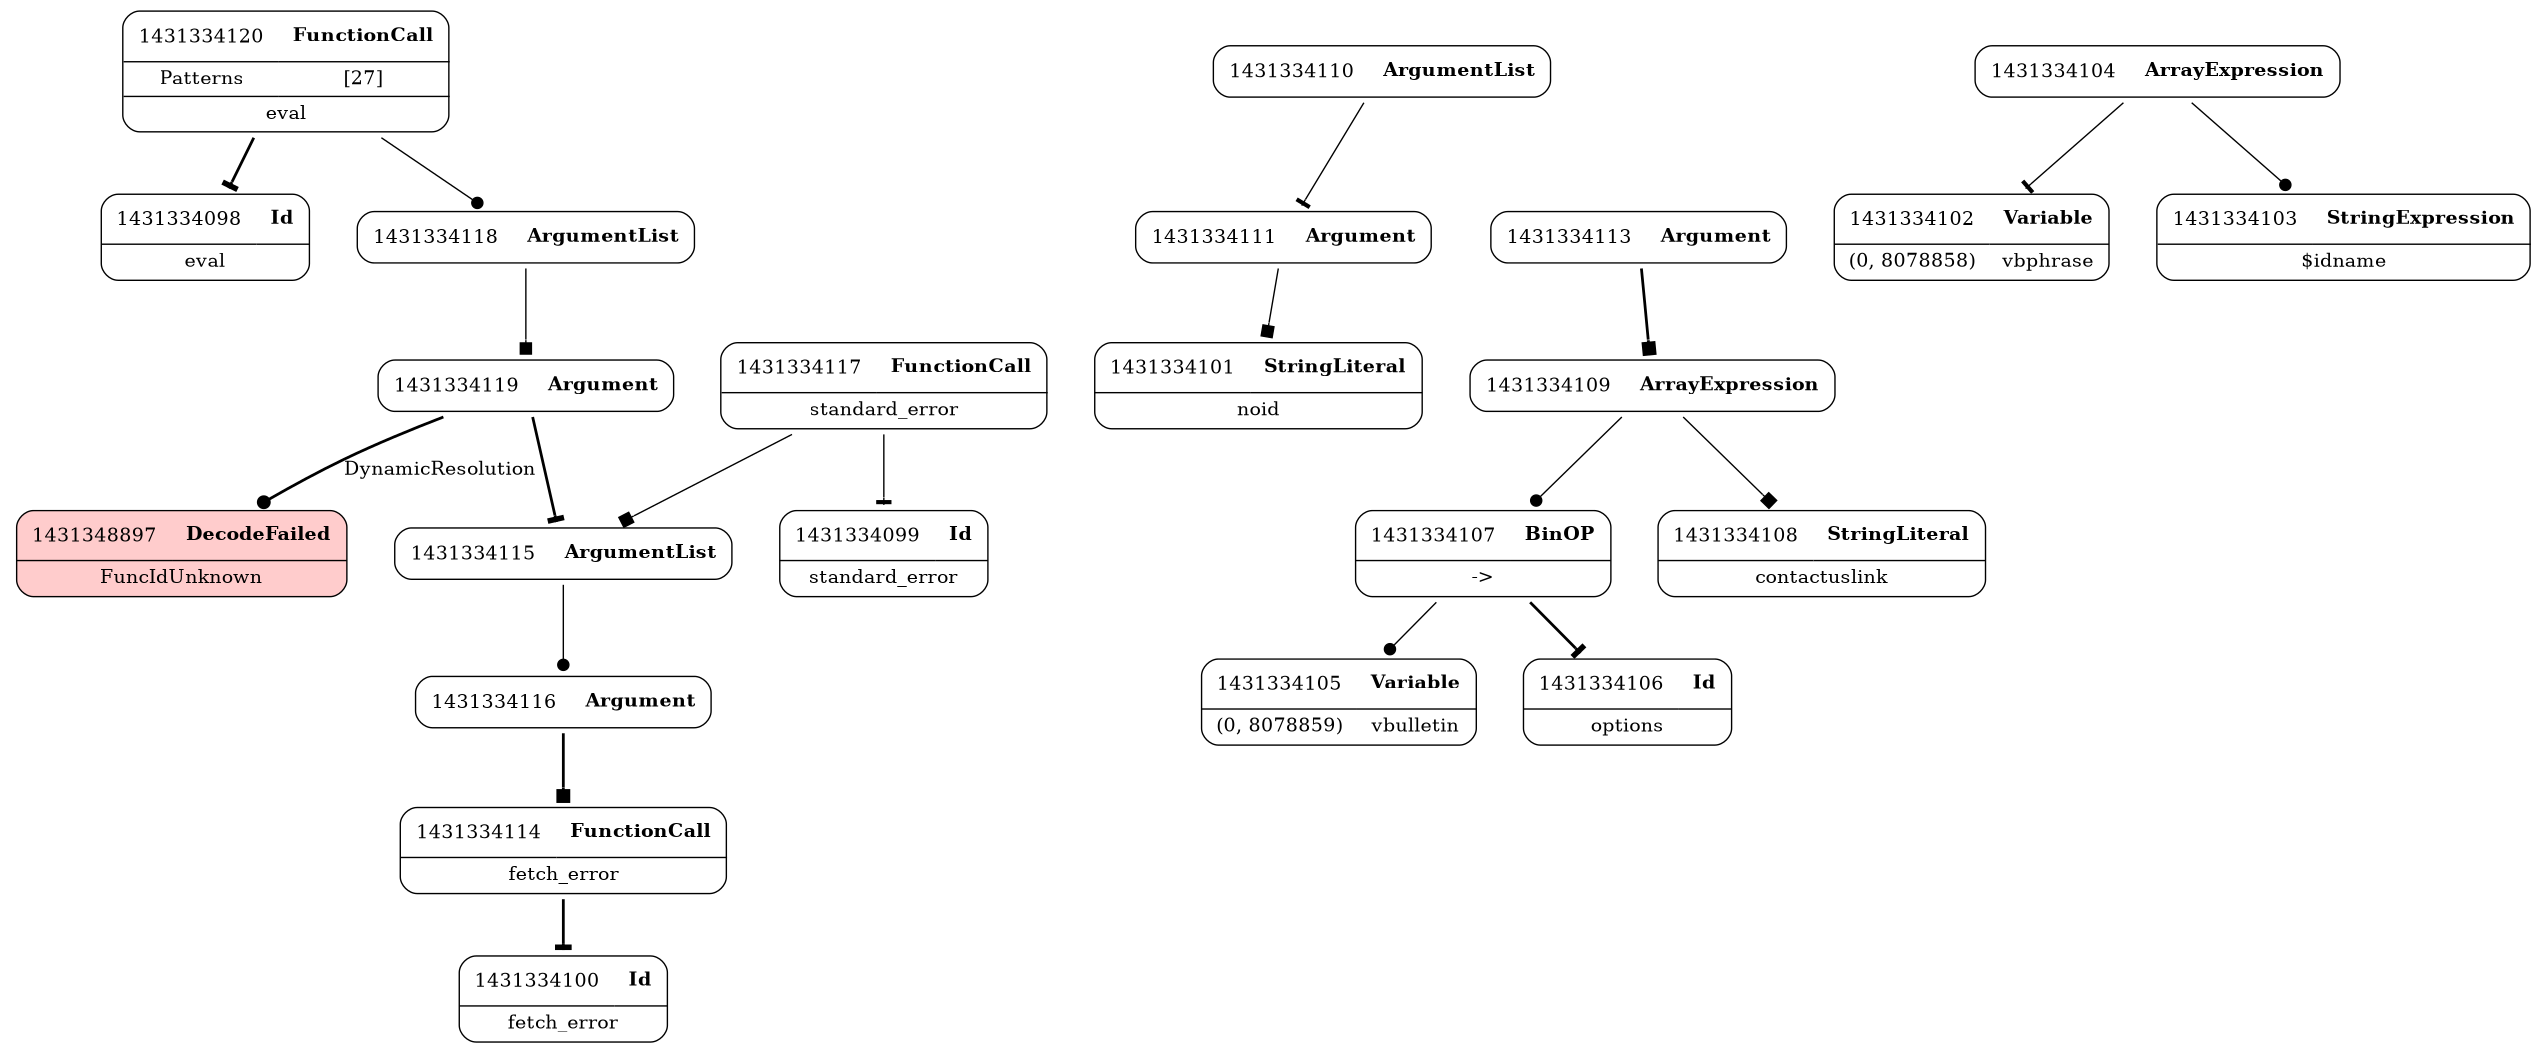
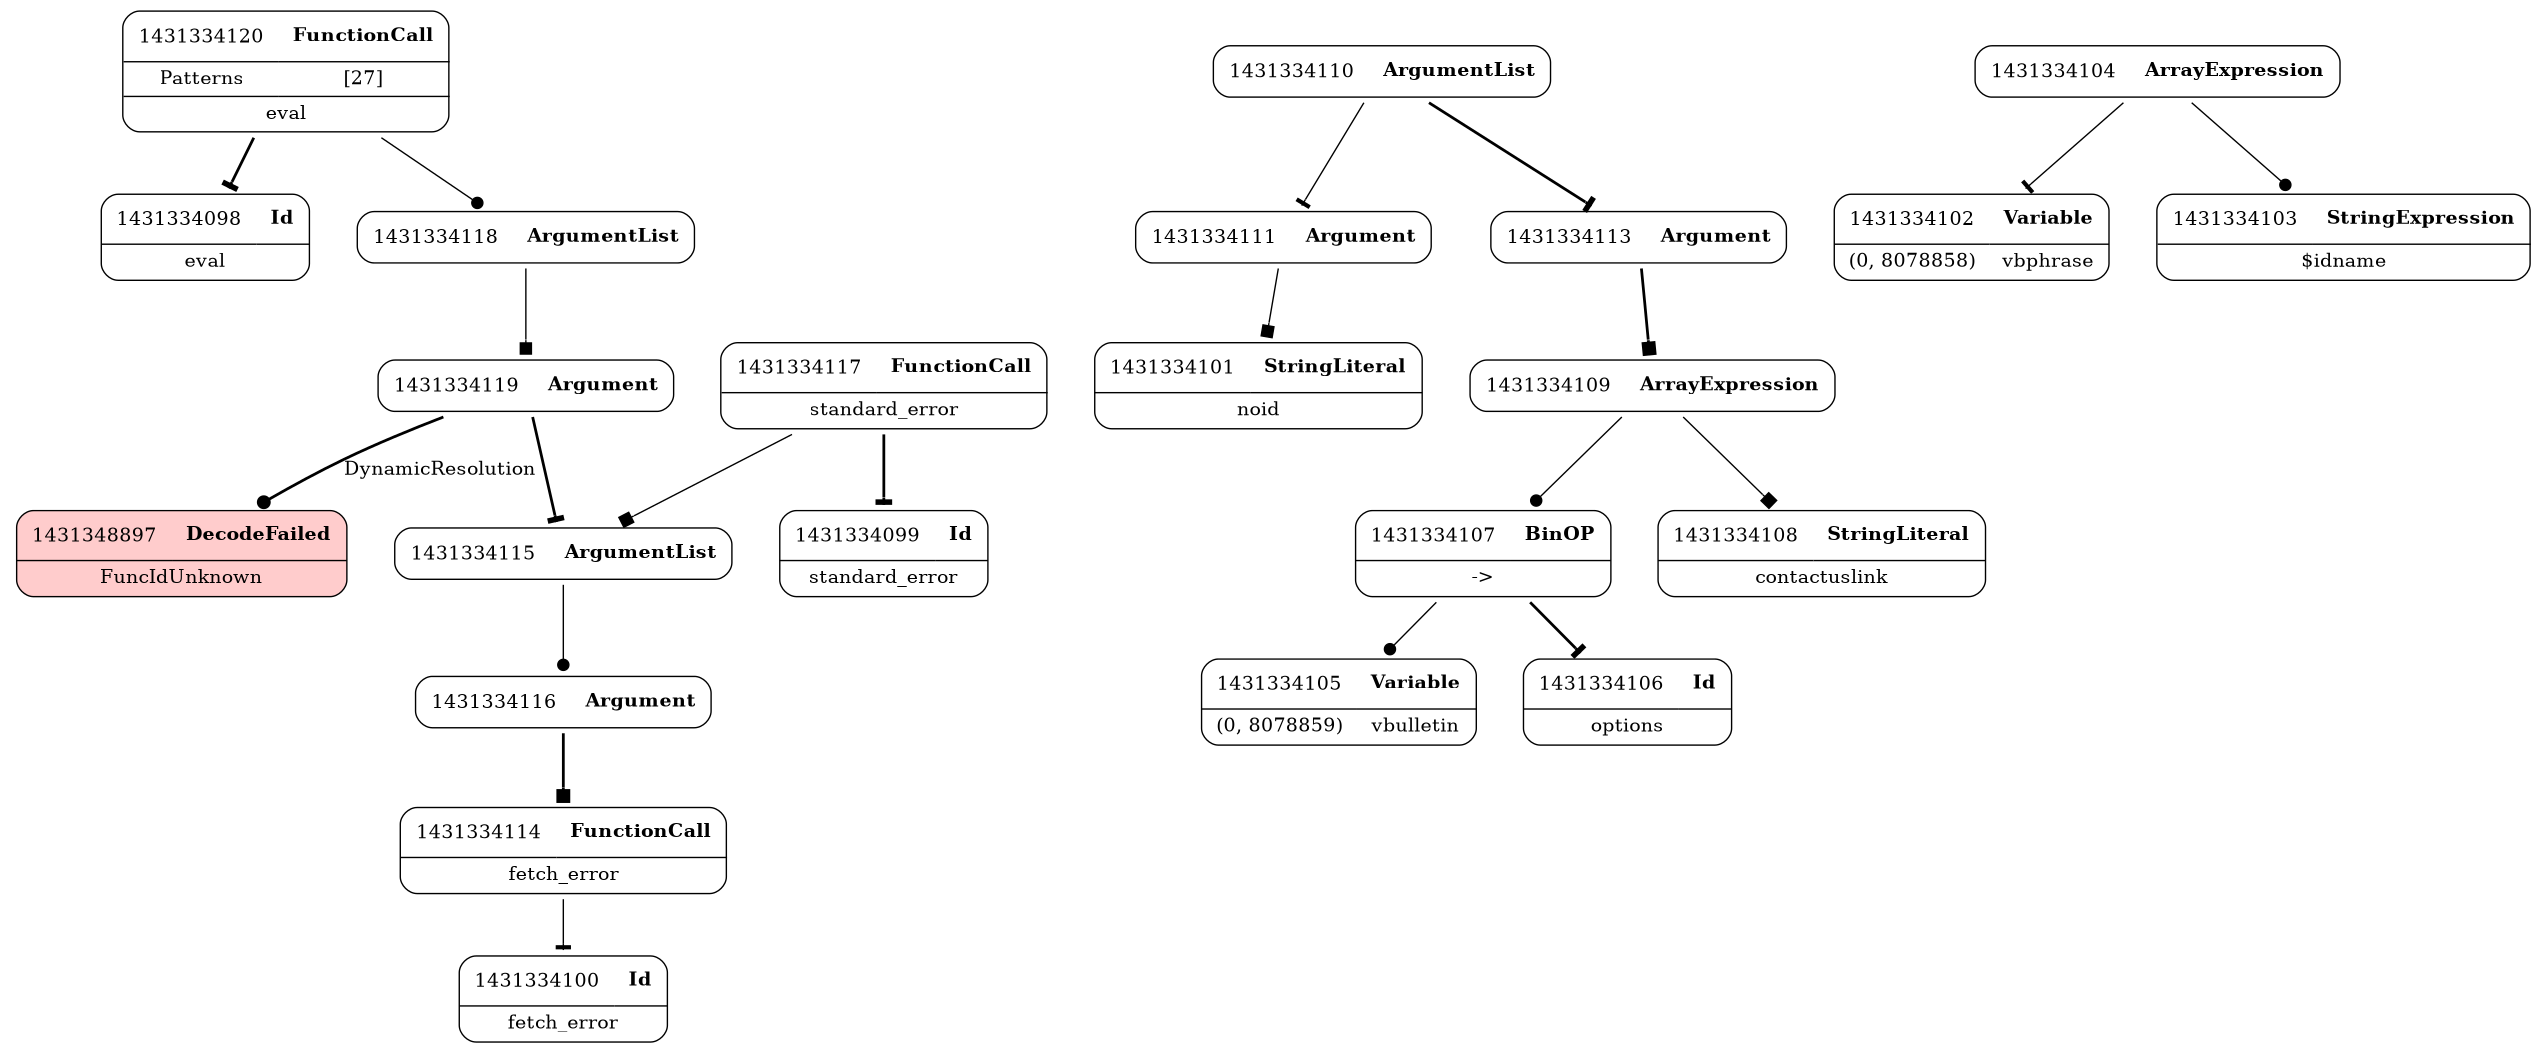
none -> (1507, 152)
(884, 466) -> (884, 466)
(563, 921) -> (563, 921)
